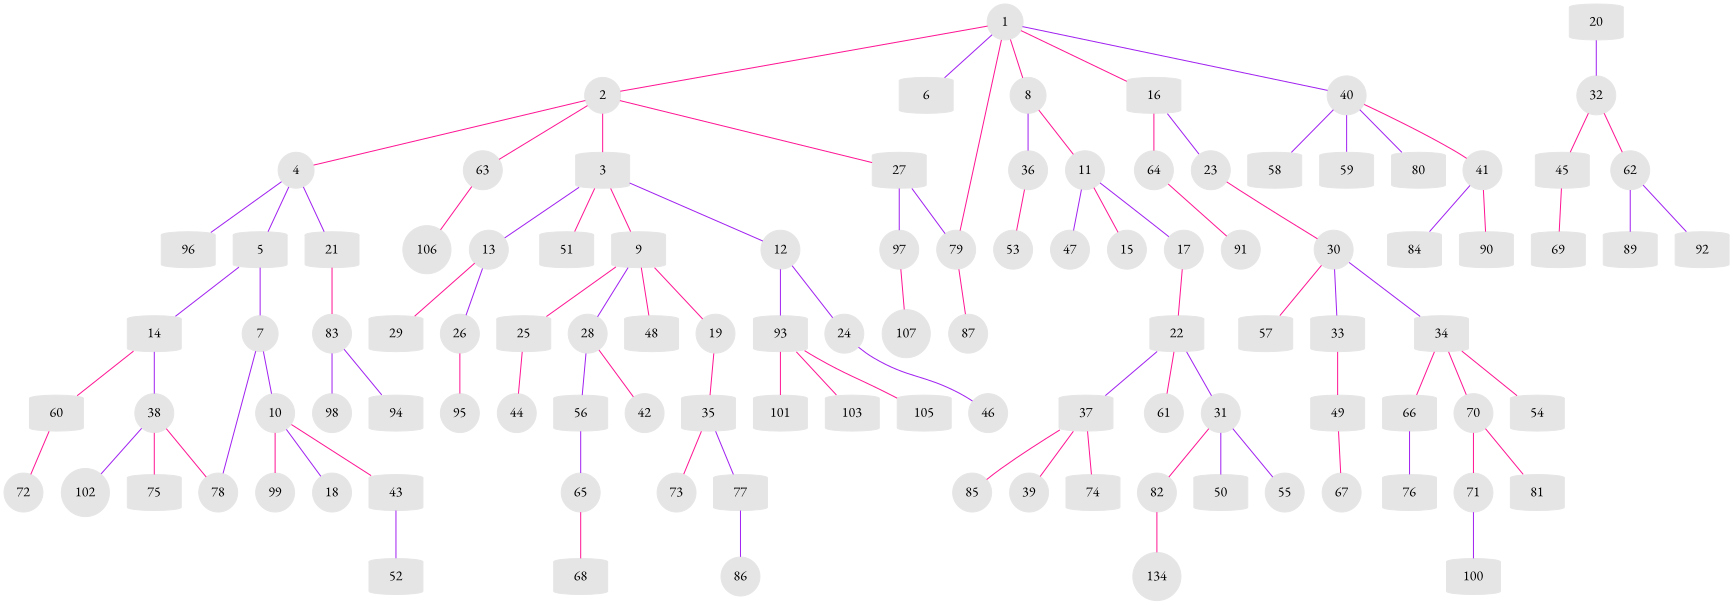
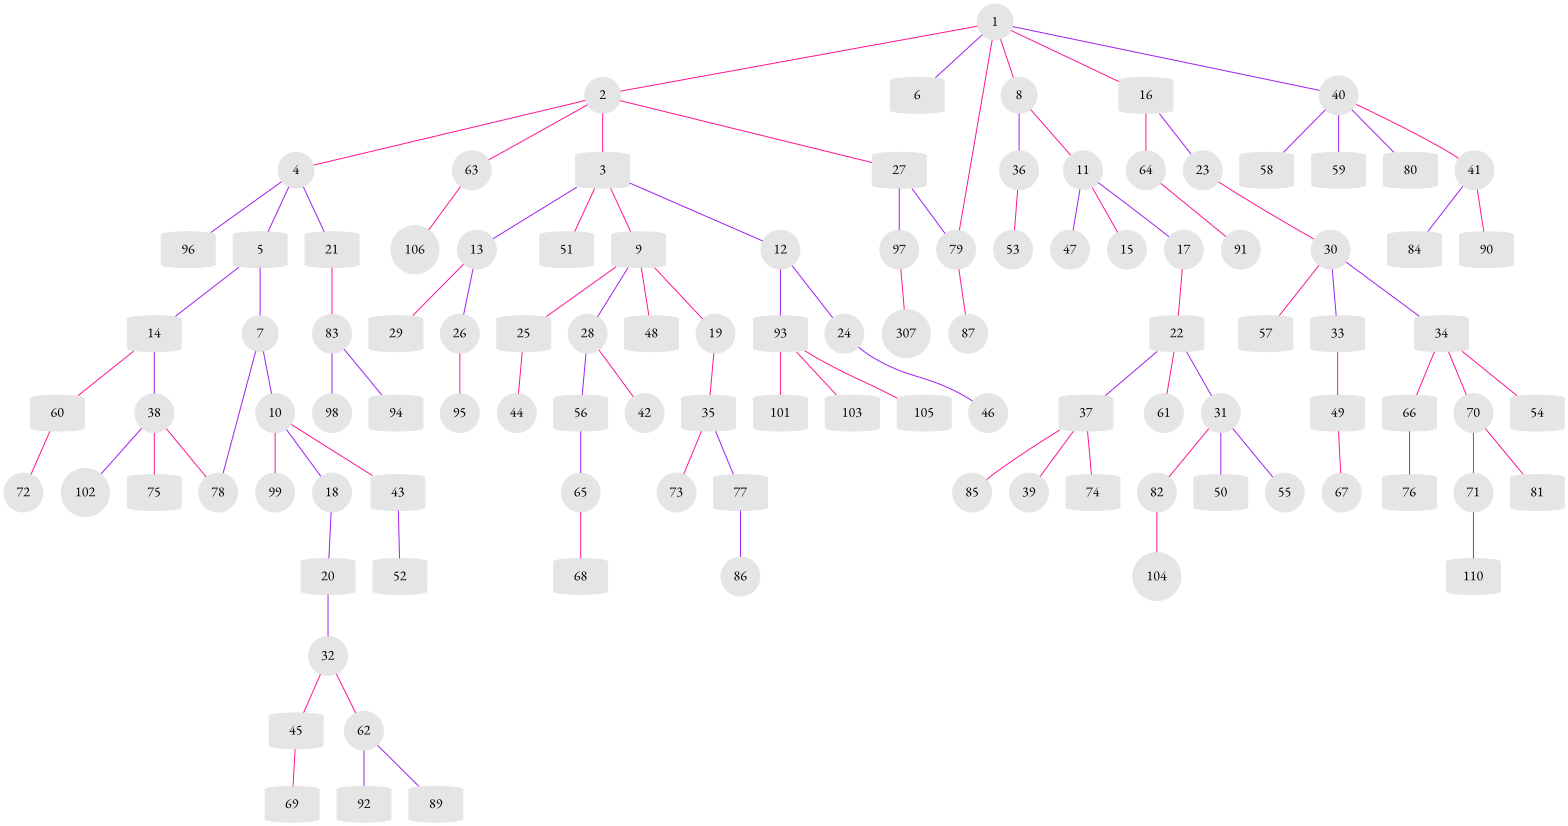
(906, 334) -> (906, 334)
none -> (330, 535)
(1157, 577) -> (1157, 577)
(1473, 577) -> (1473, 577)
